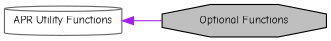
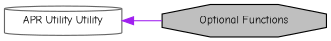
(63, 21) -> (63, 21)
